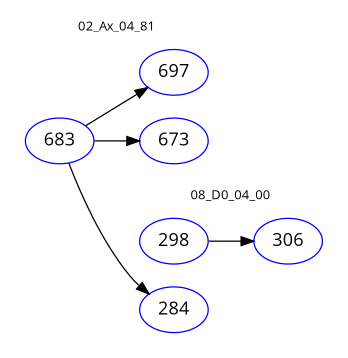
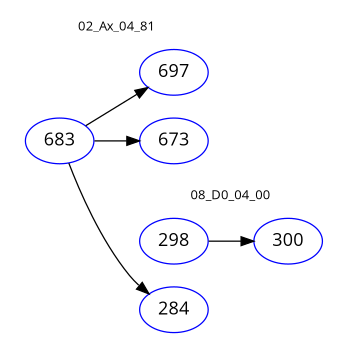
(288, 241) -> (288, 241)
